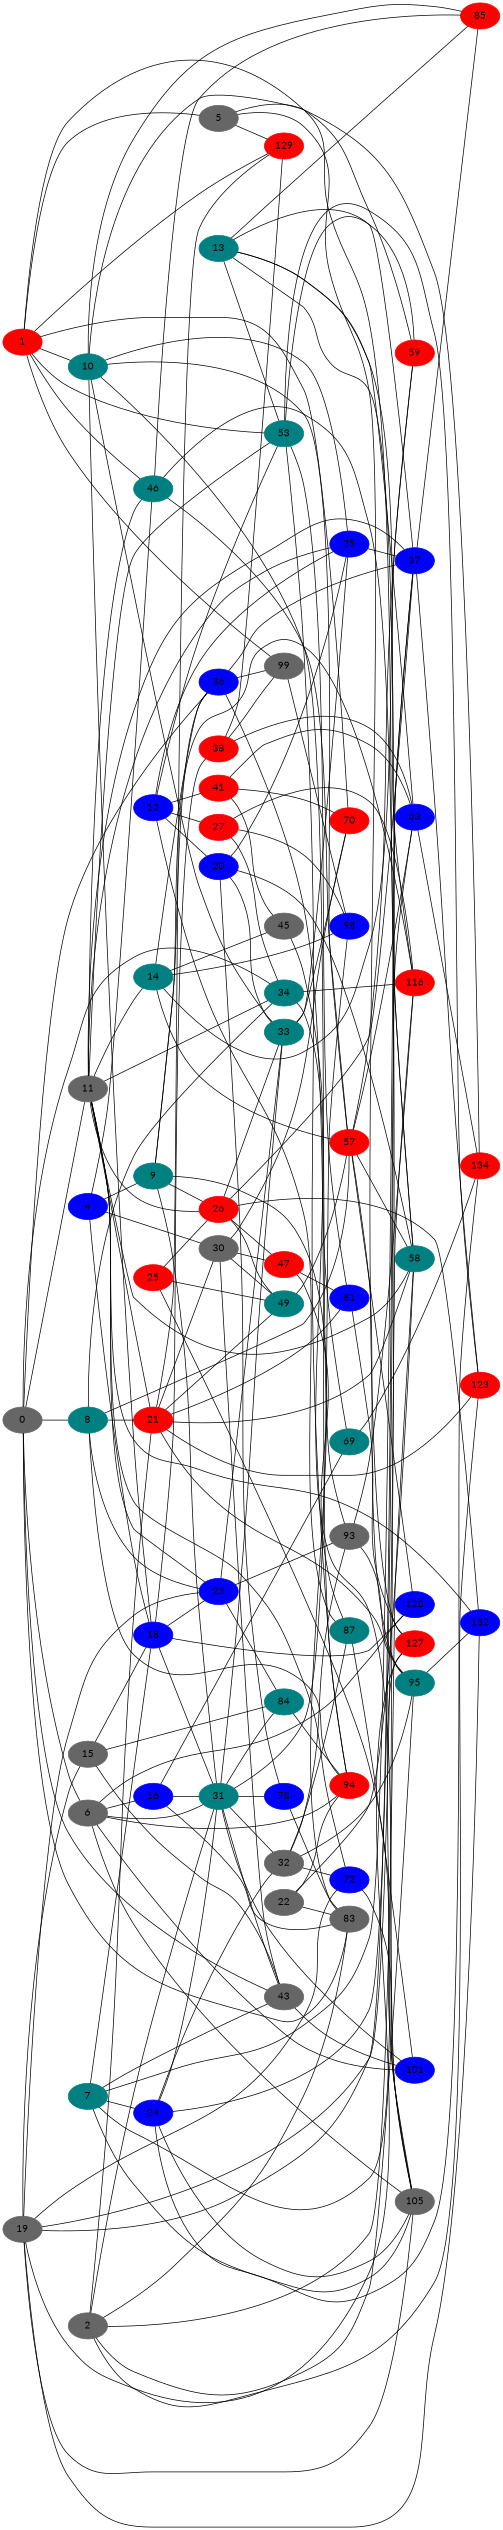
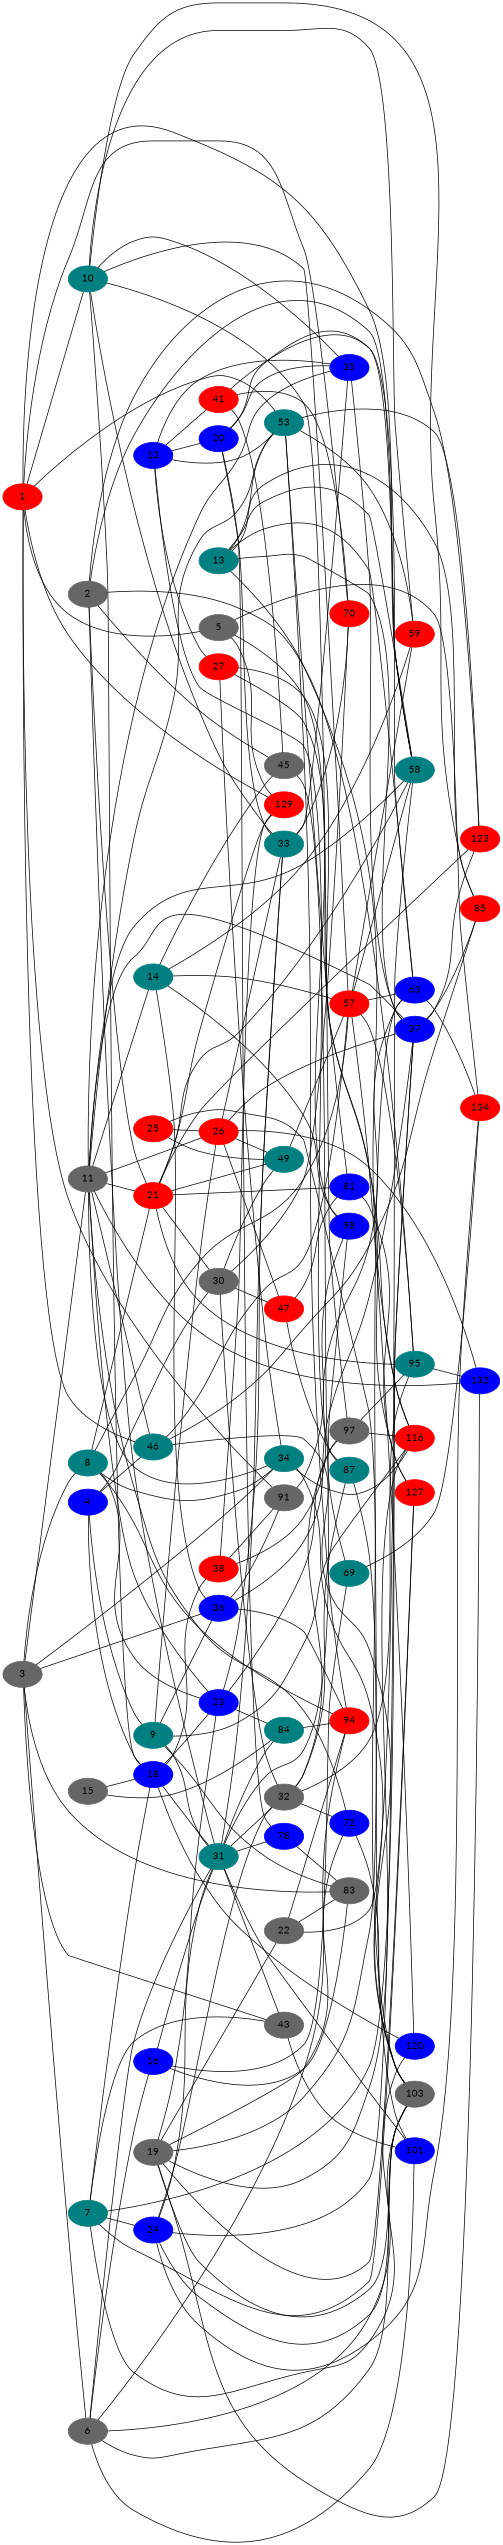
(284, 666) -> (284, 1498)
(23, 1420) -> (23, 1674)
(349, 1536) -> (349, 1431)
(244, 1660) -> (238, 1541)
(188, 1868) -> none
(33, 1989) -> (219, 2041)
(272, 2155) -> (180, 694)
(415, 2202) -> (415, 2094)
